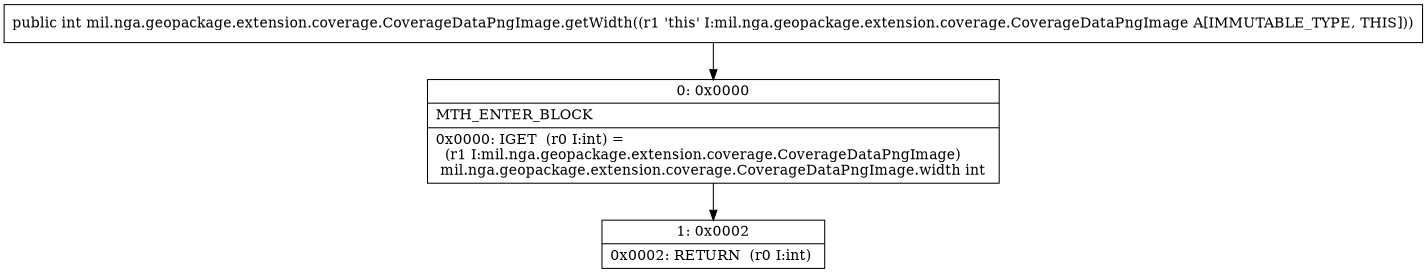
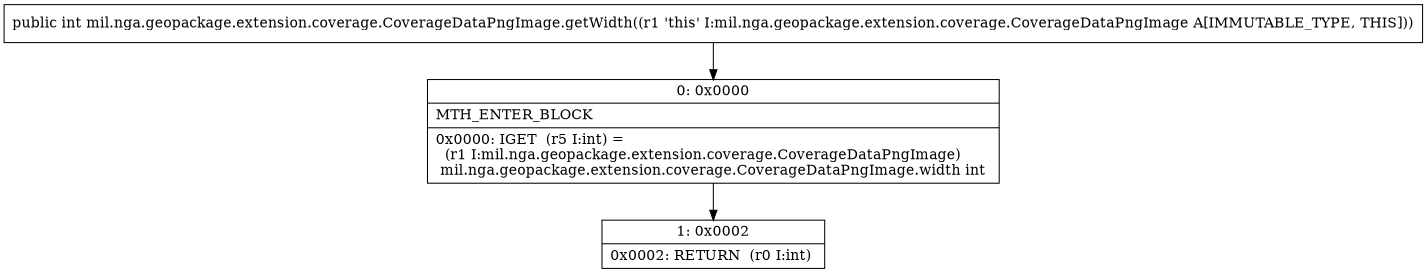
(533, 140) -> (533, 140)
